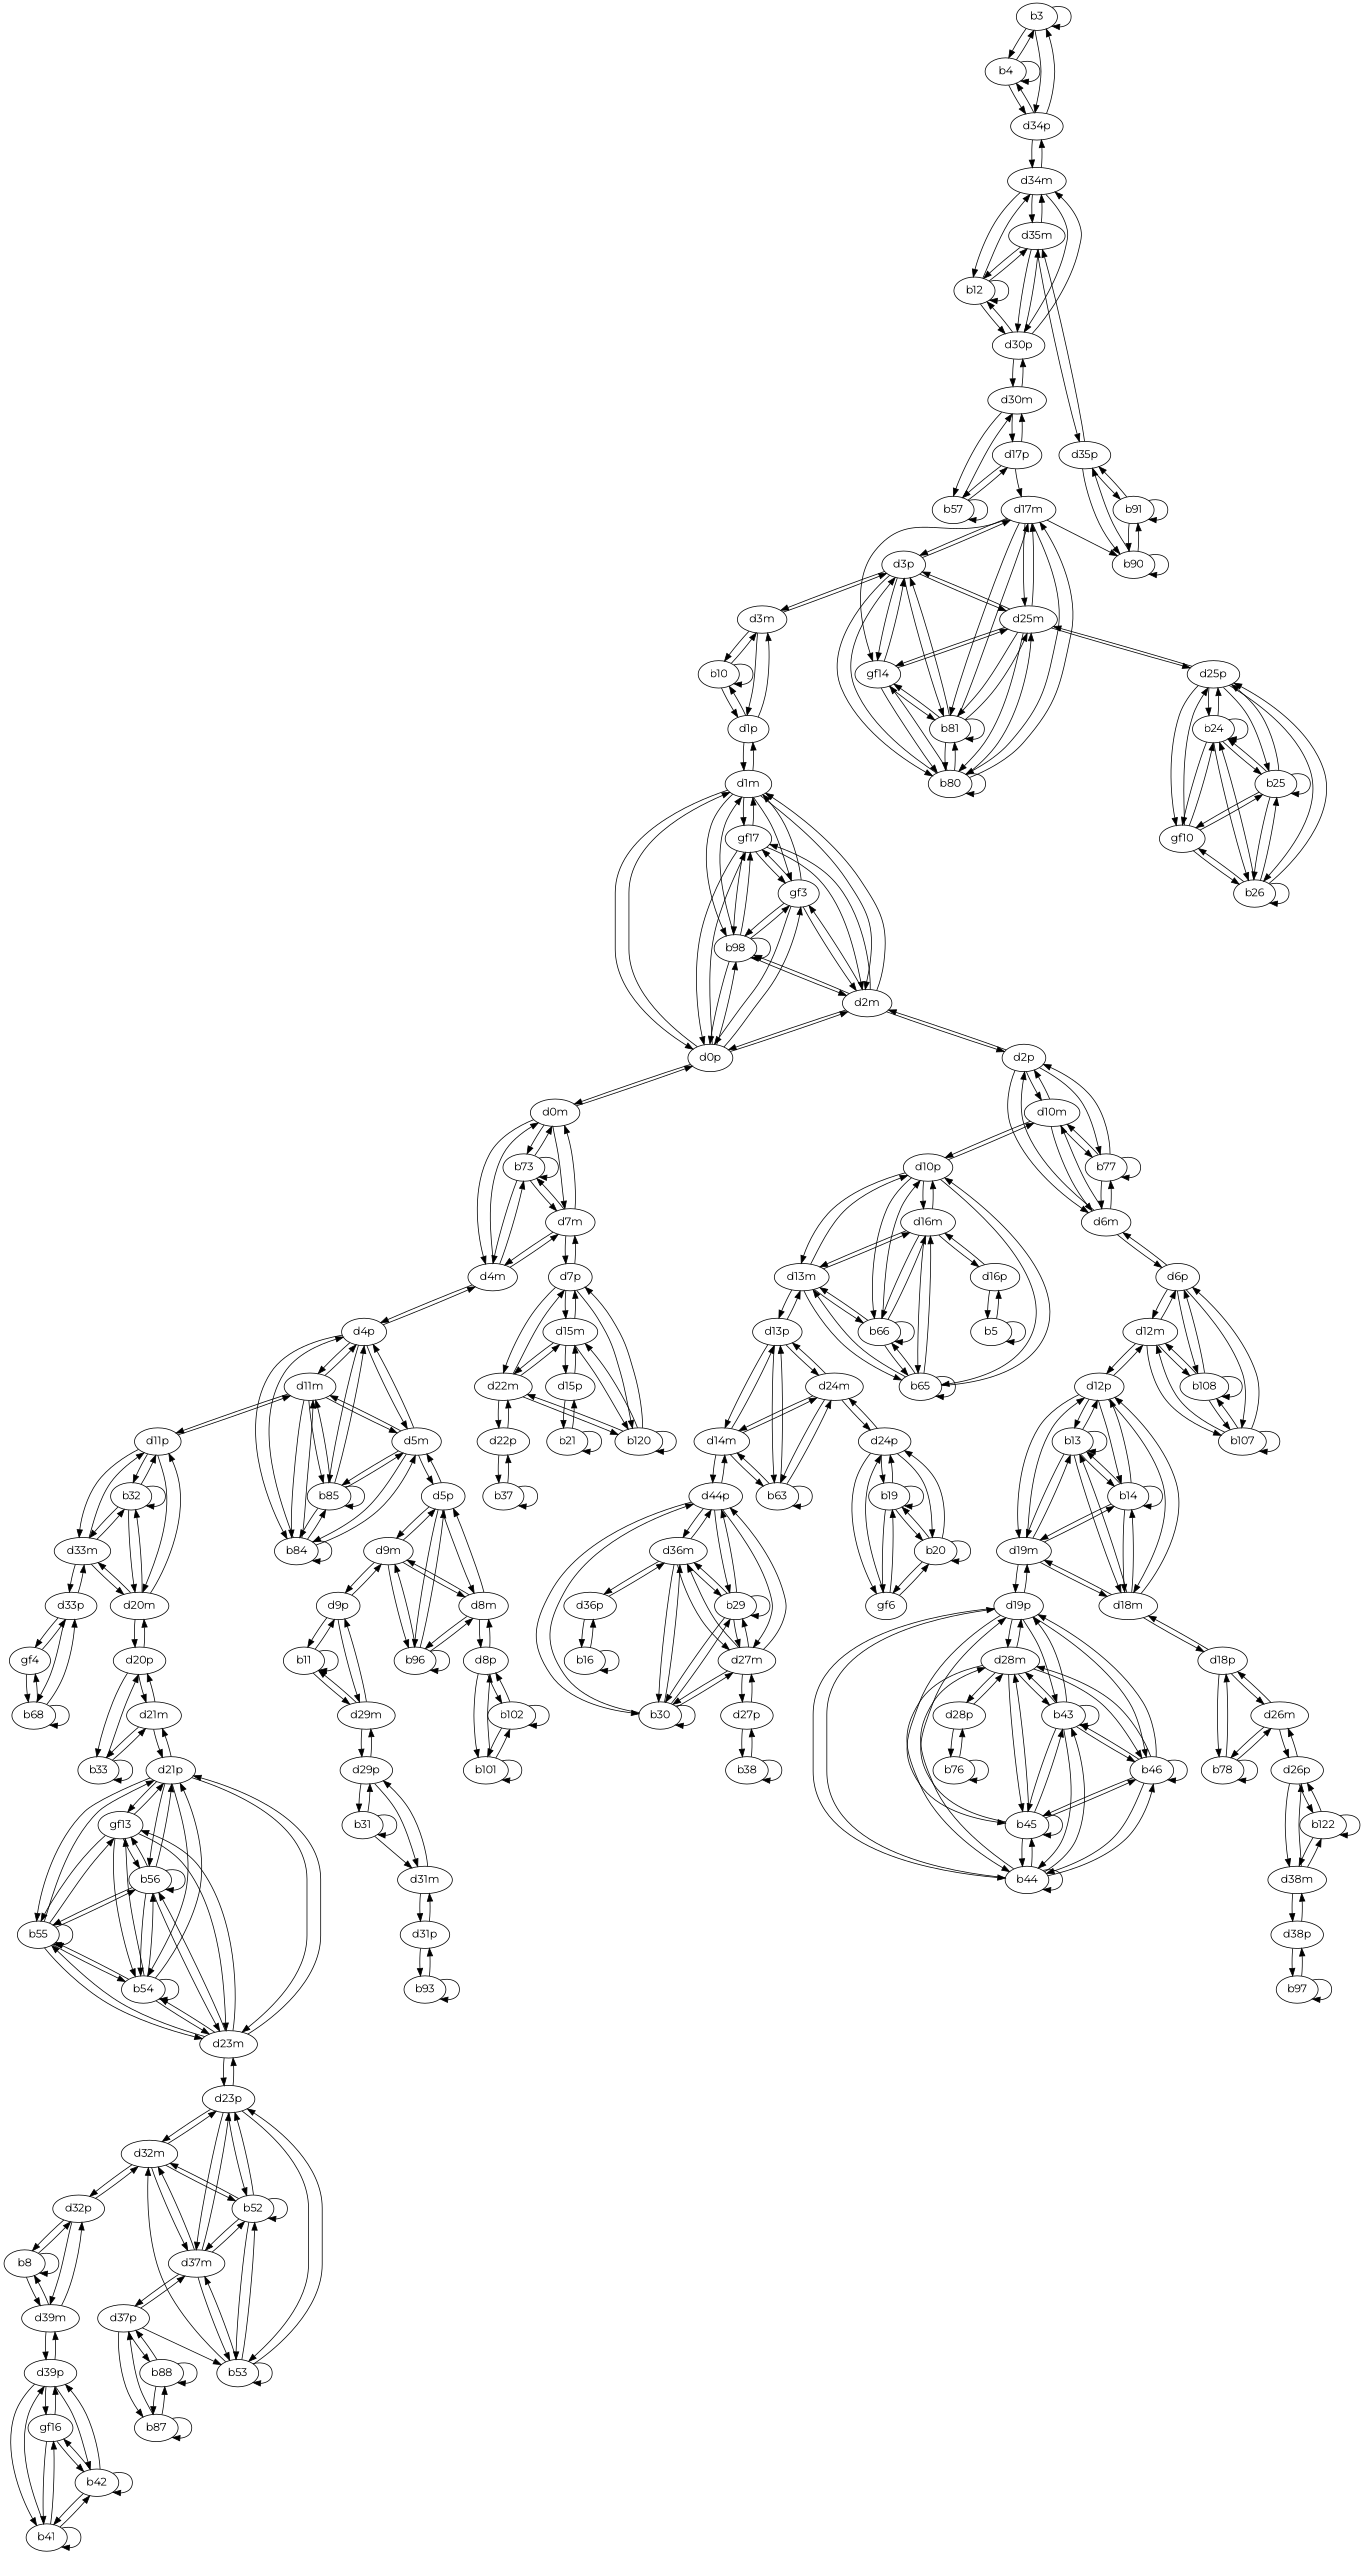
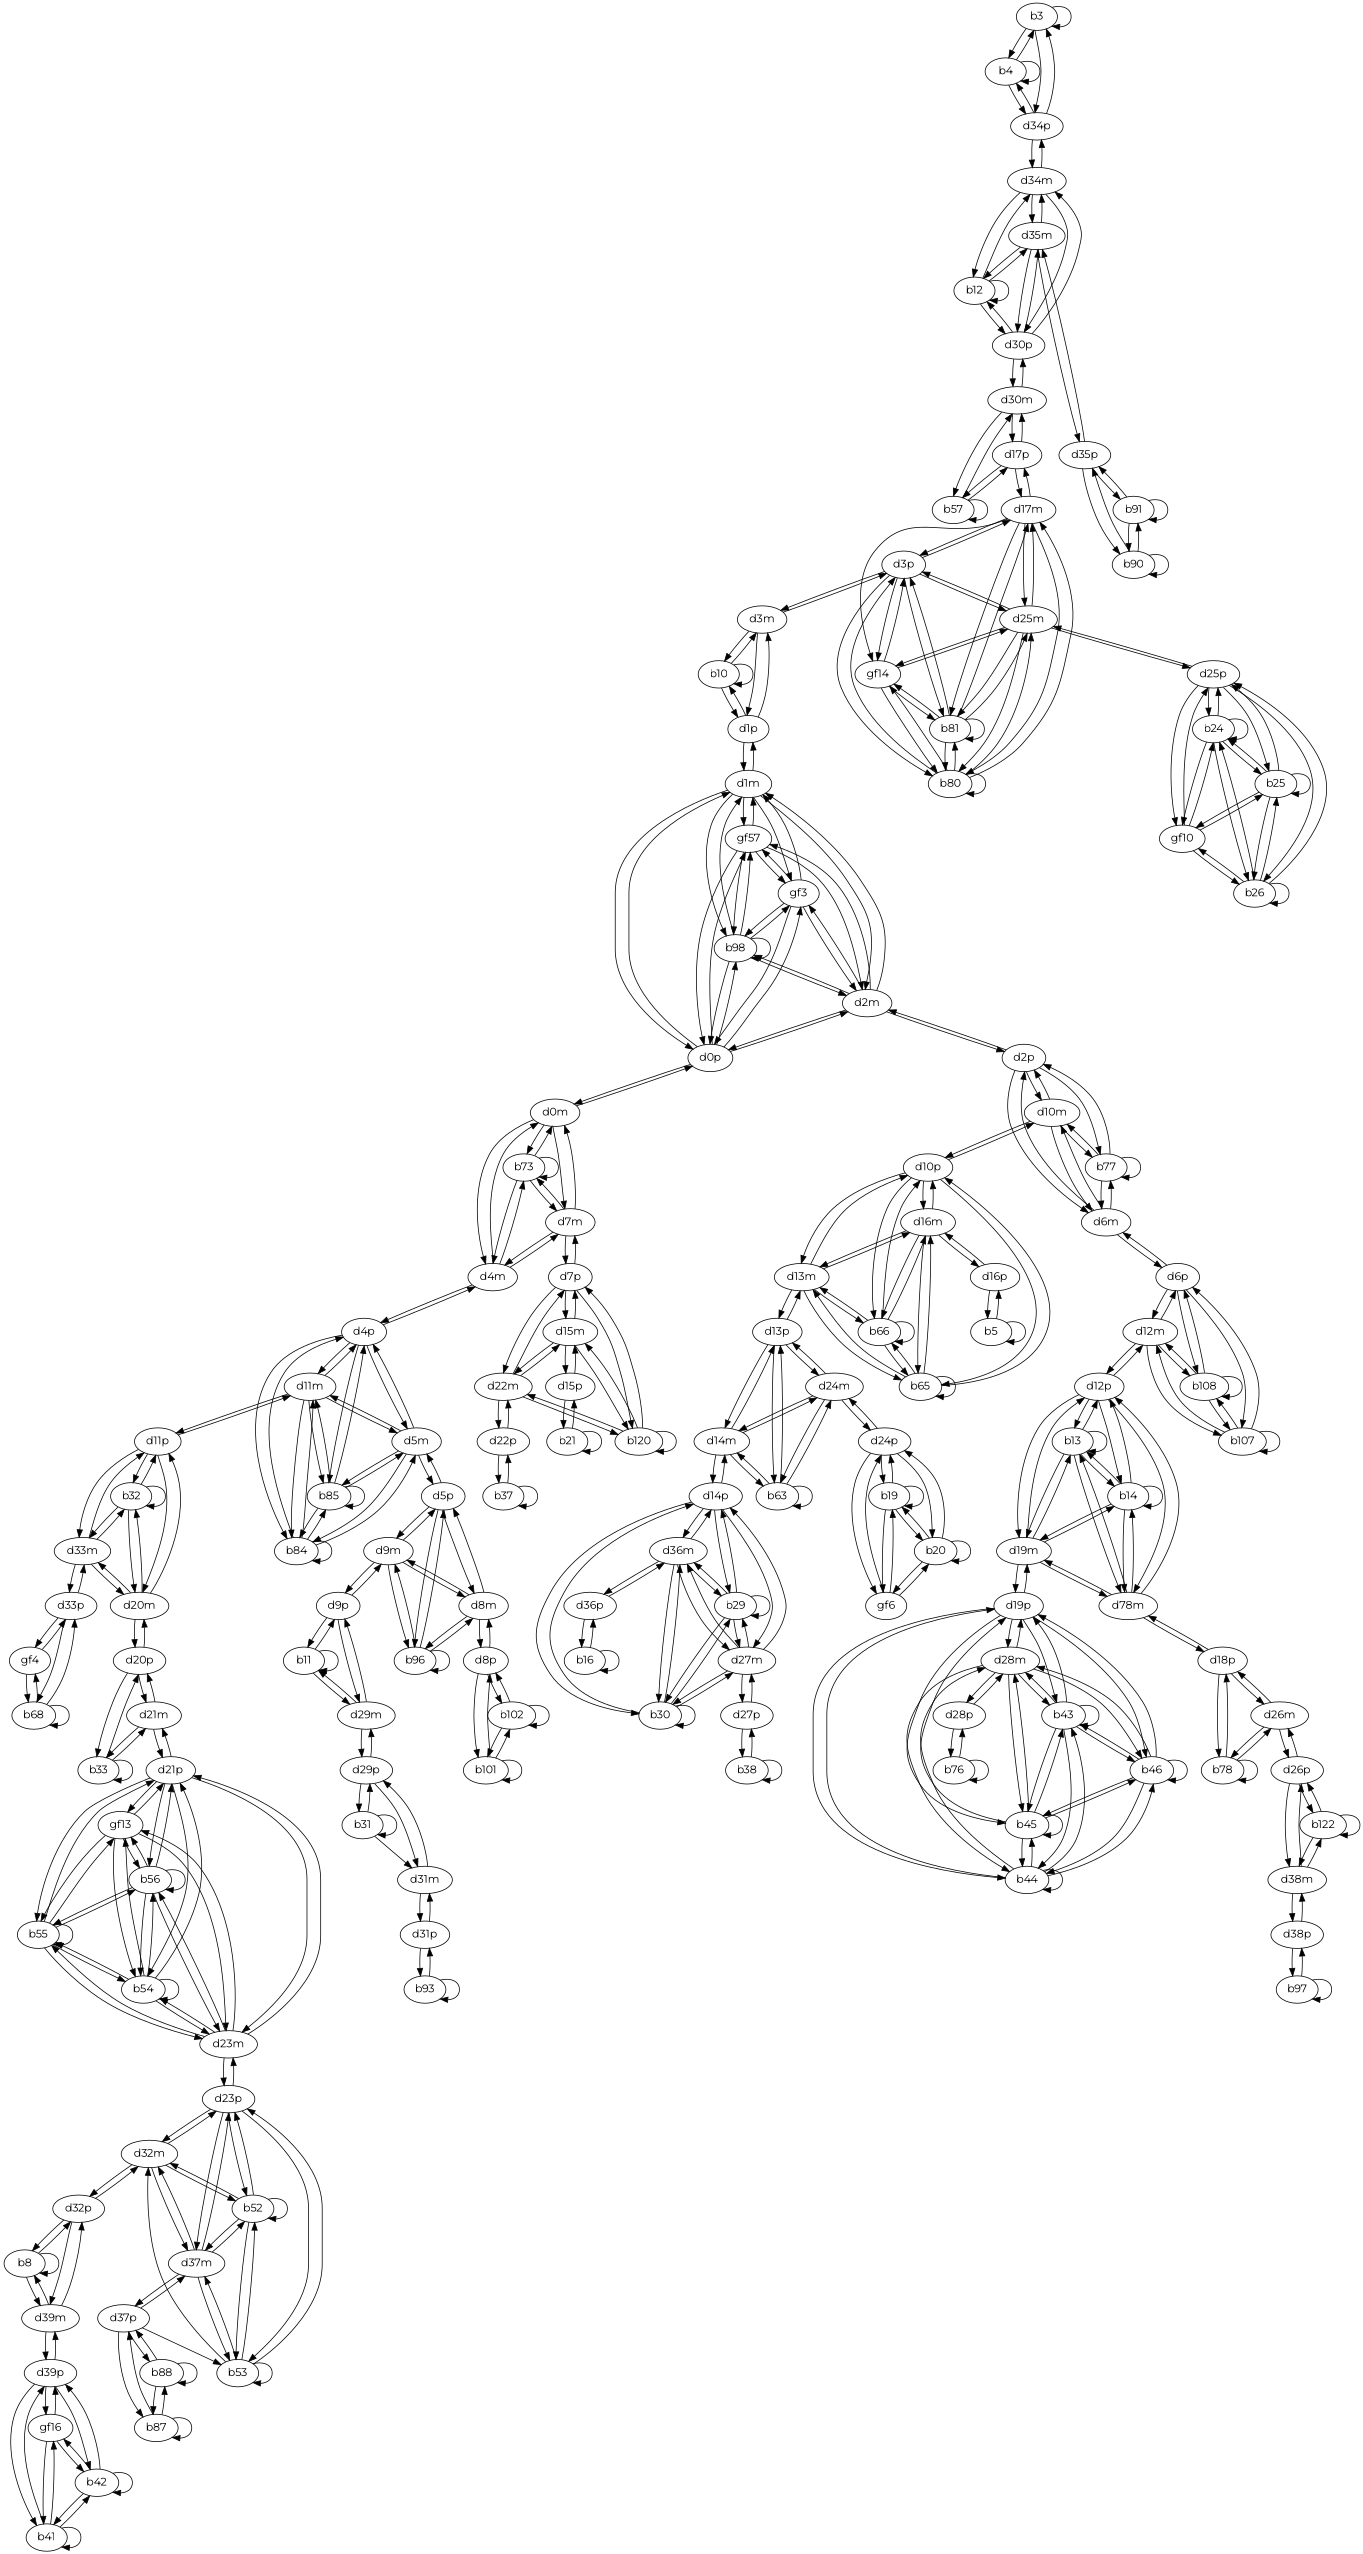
(1079, 536) -> (1029, 486)
(748, 839) -> (748, 839)
(716, 1496) -> (716, 1496)
(1128, 1606) -> (1128, 1606)
